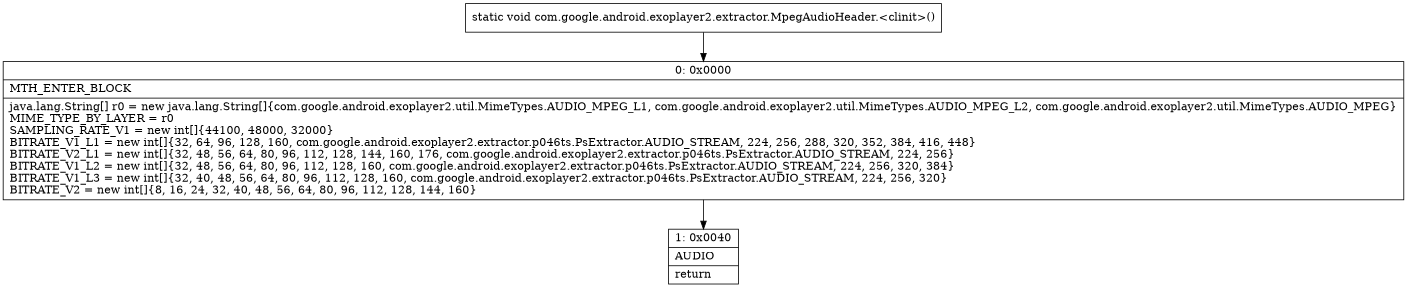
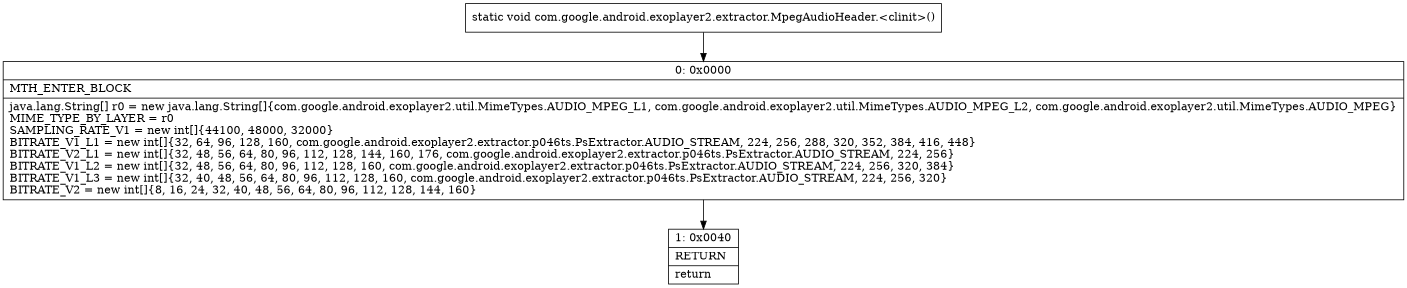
(695, 256) -> (701, 256)
